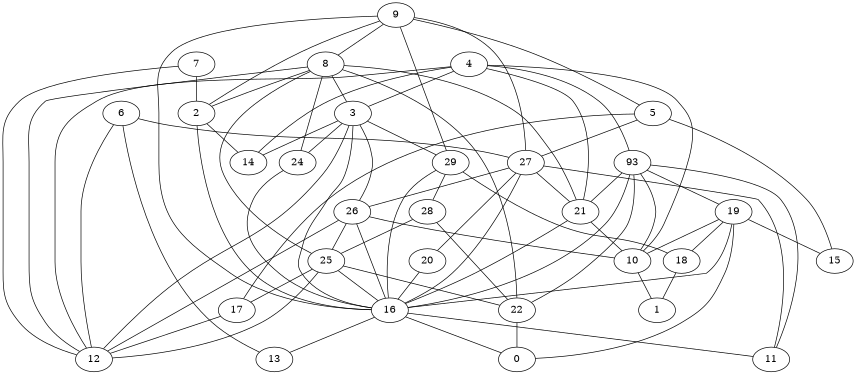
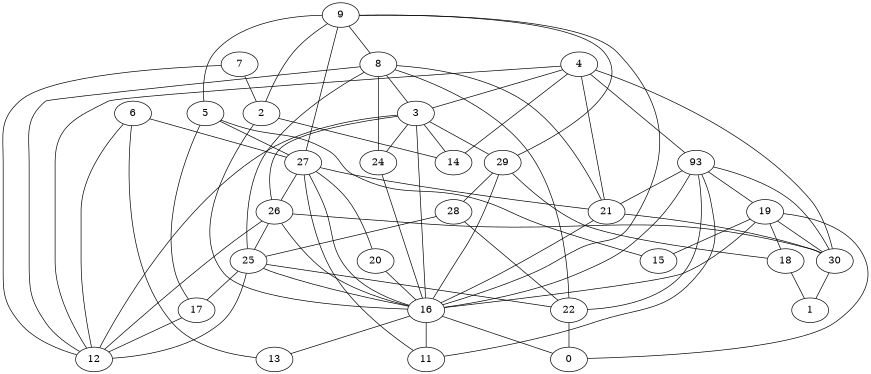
(260, 88) -> none
(632, 261) -> (835, 261)
